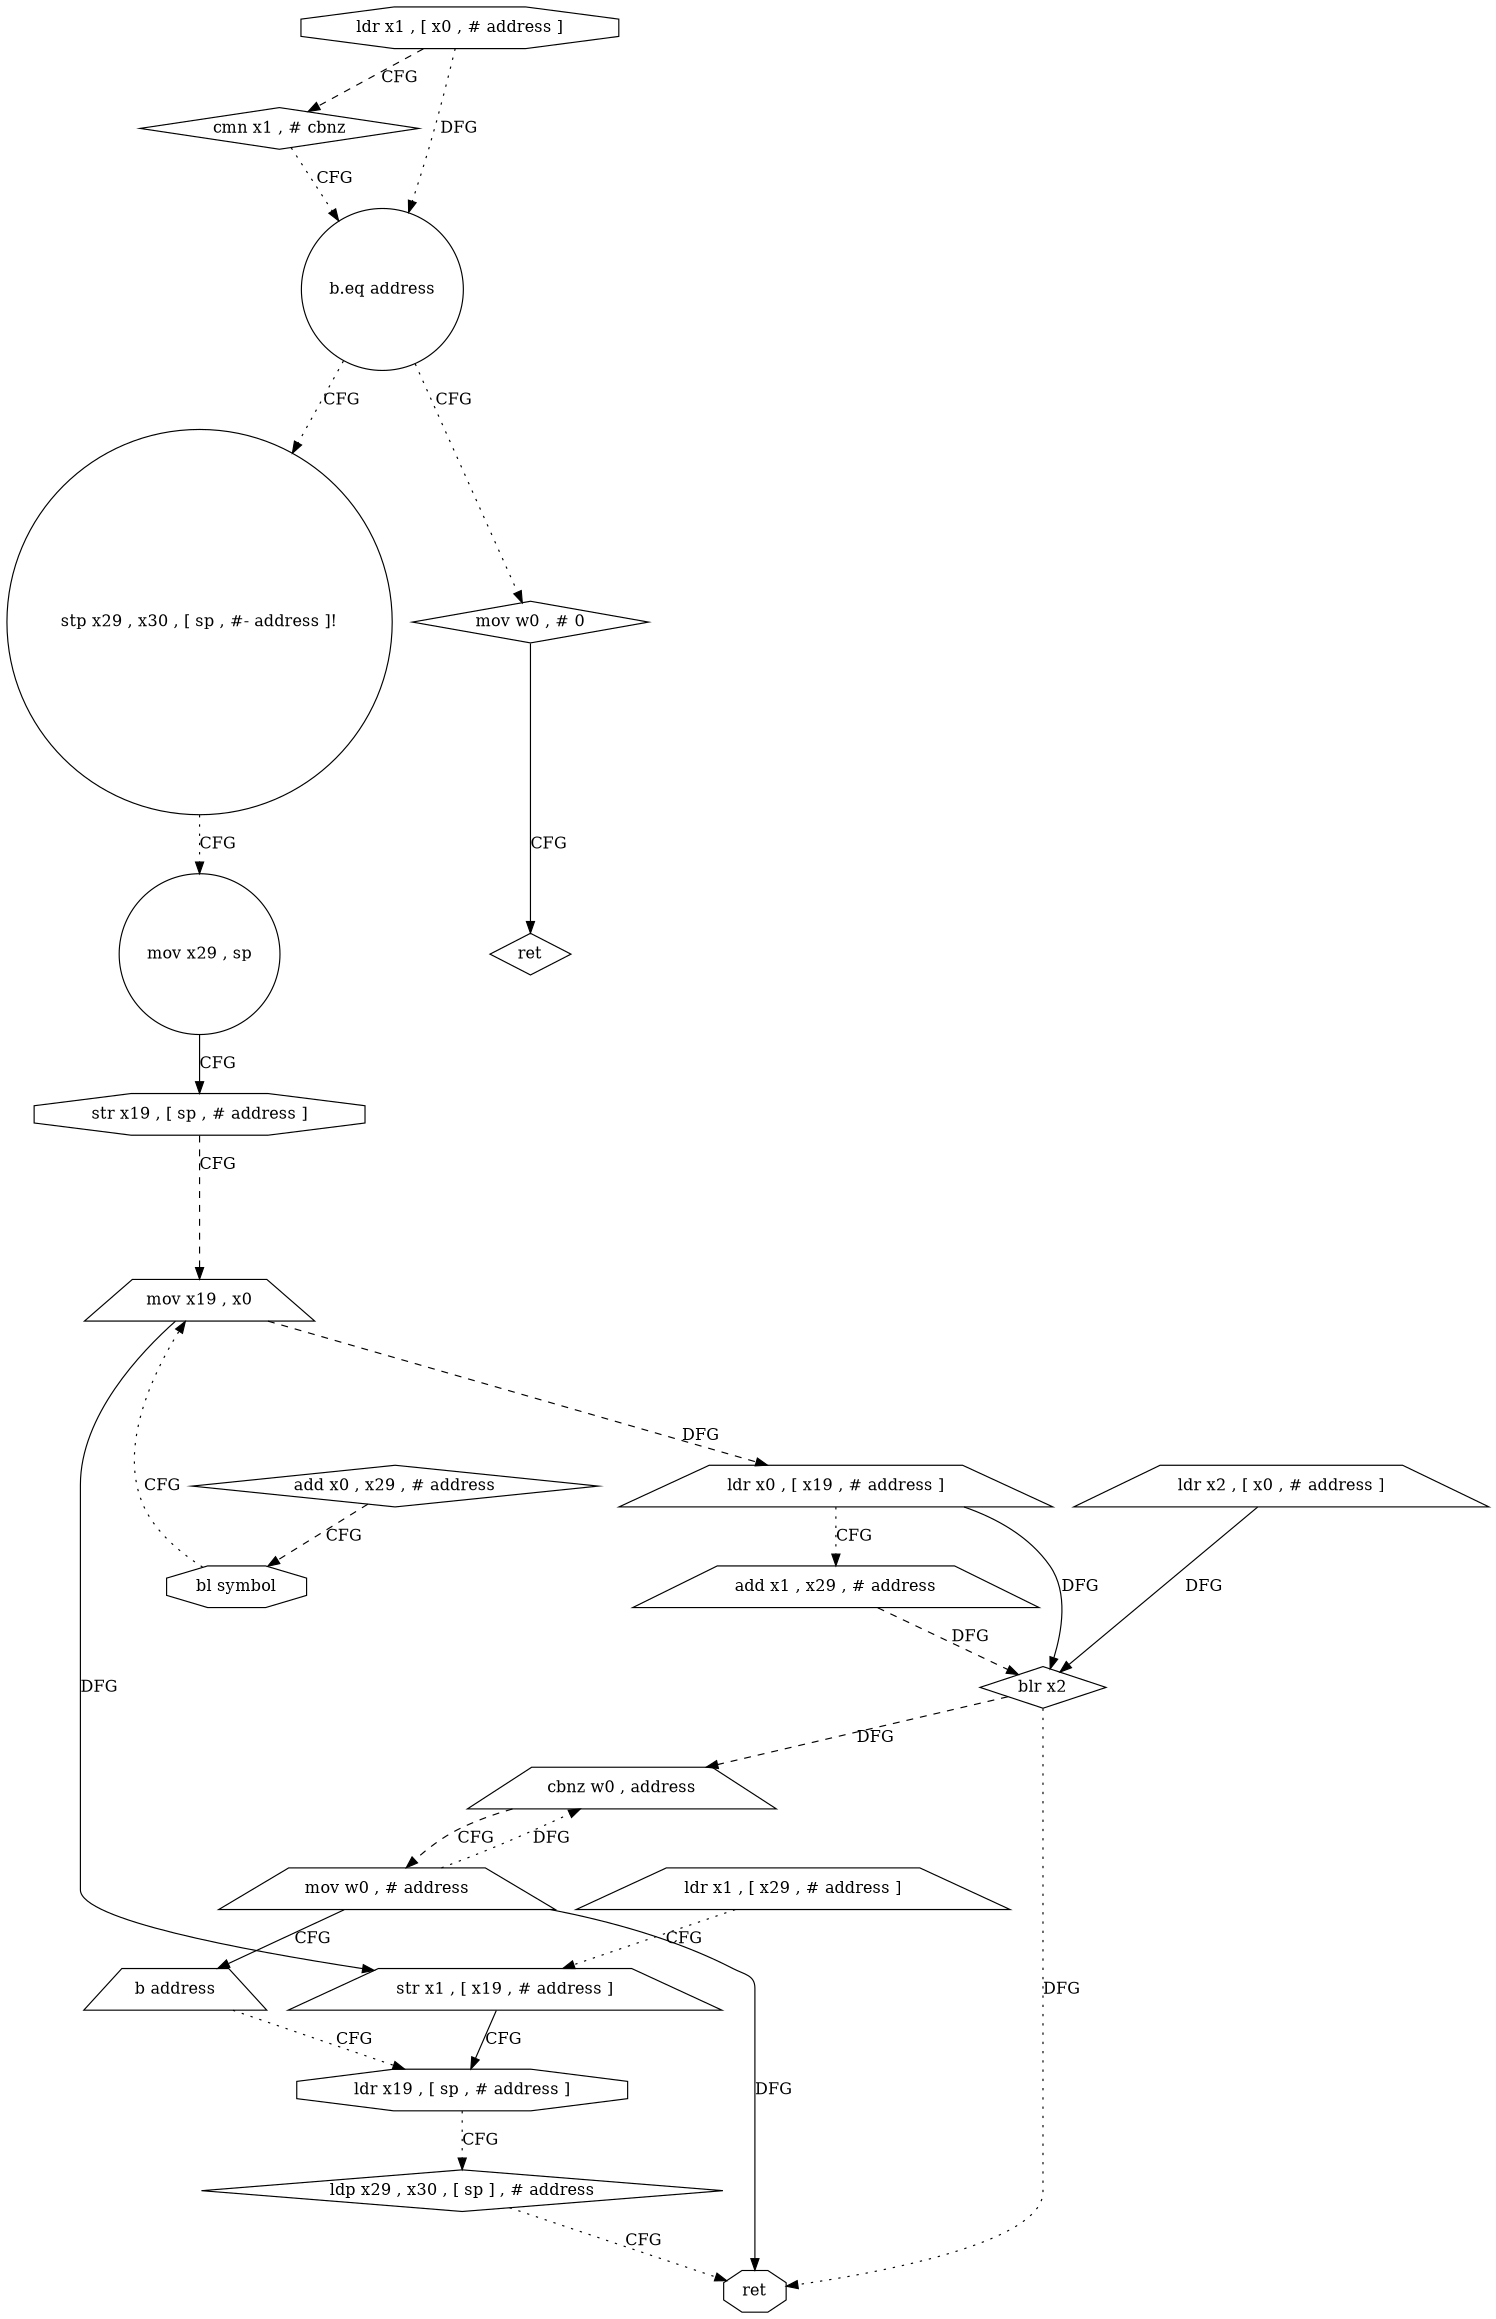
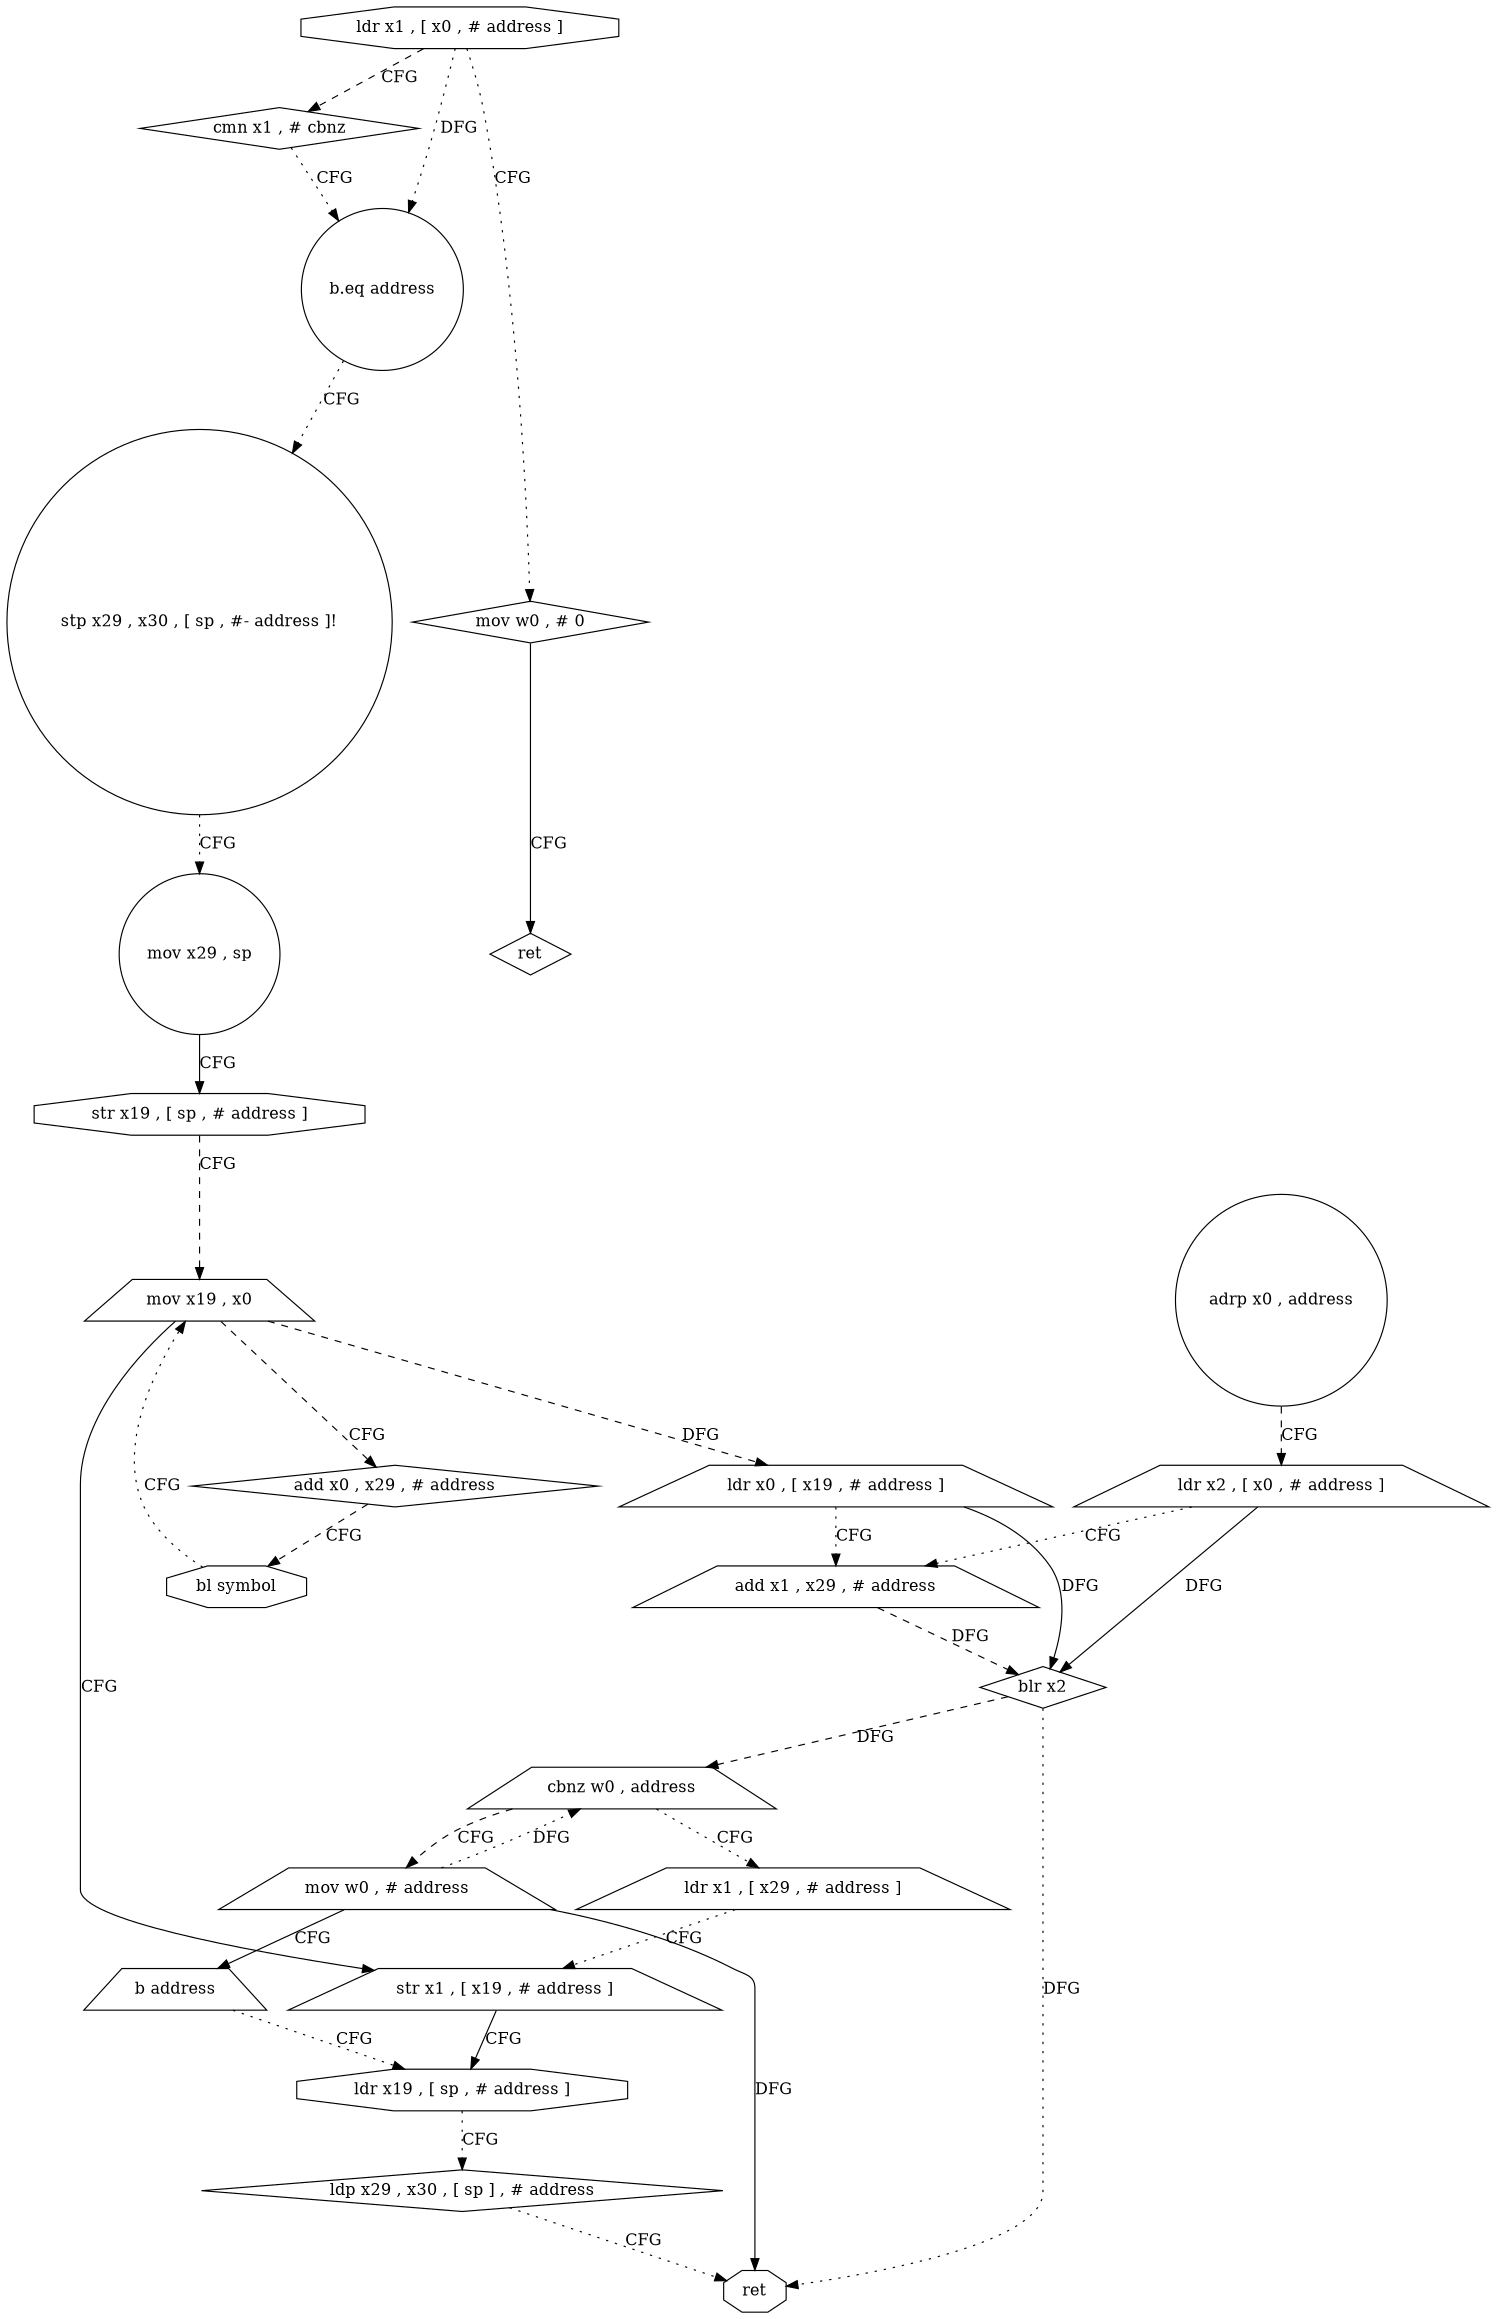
(466, 478) -> (512, 317)
none -> (1281, 1300)
none -> (294, 1390)
none -> (1064, 1535)
(99, 1687) -> (99, 1687)
none -> (703, 1836)
